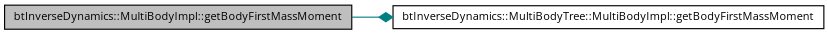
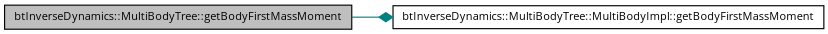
(178, 17) -> (178, 17)
